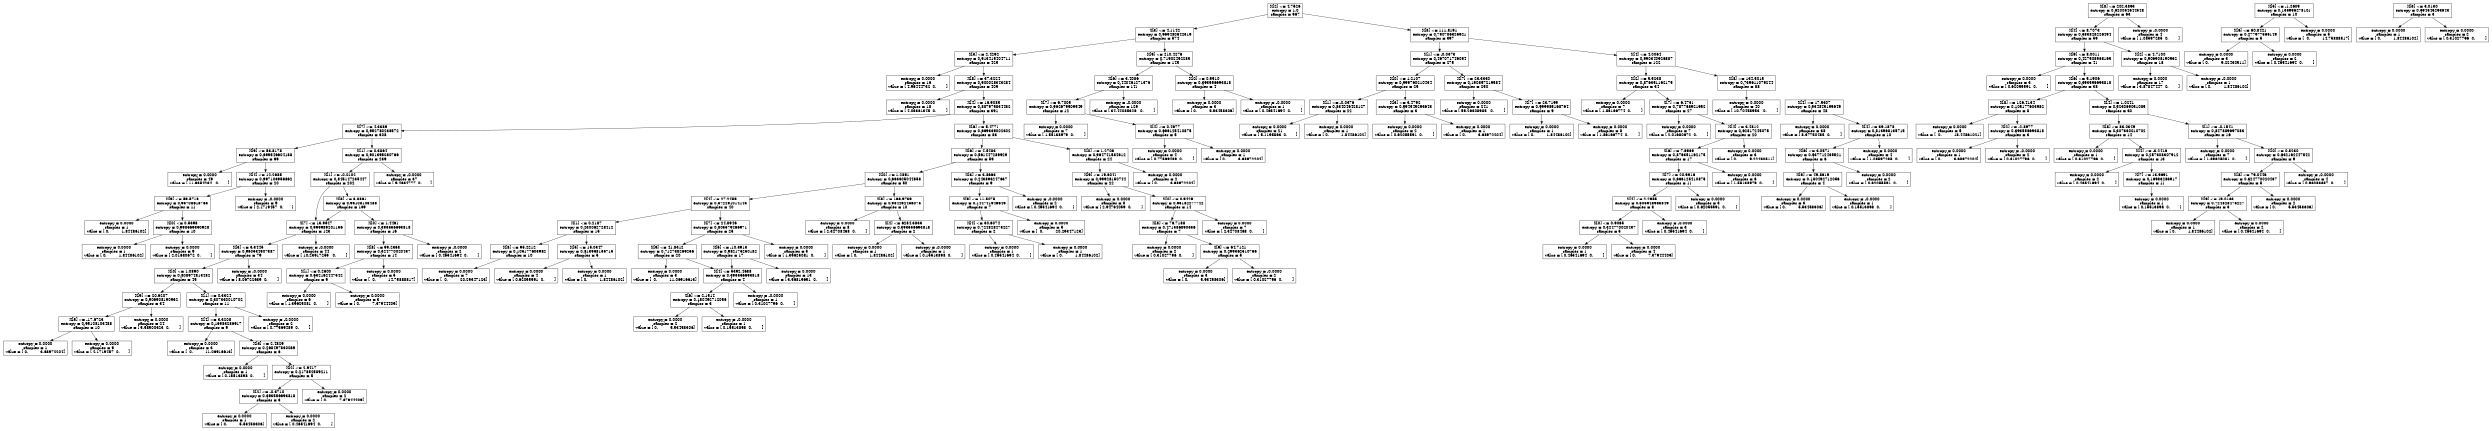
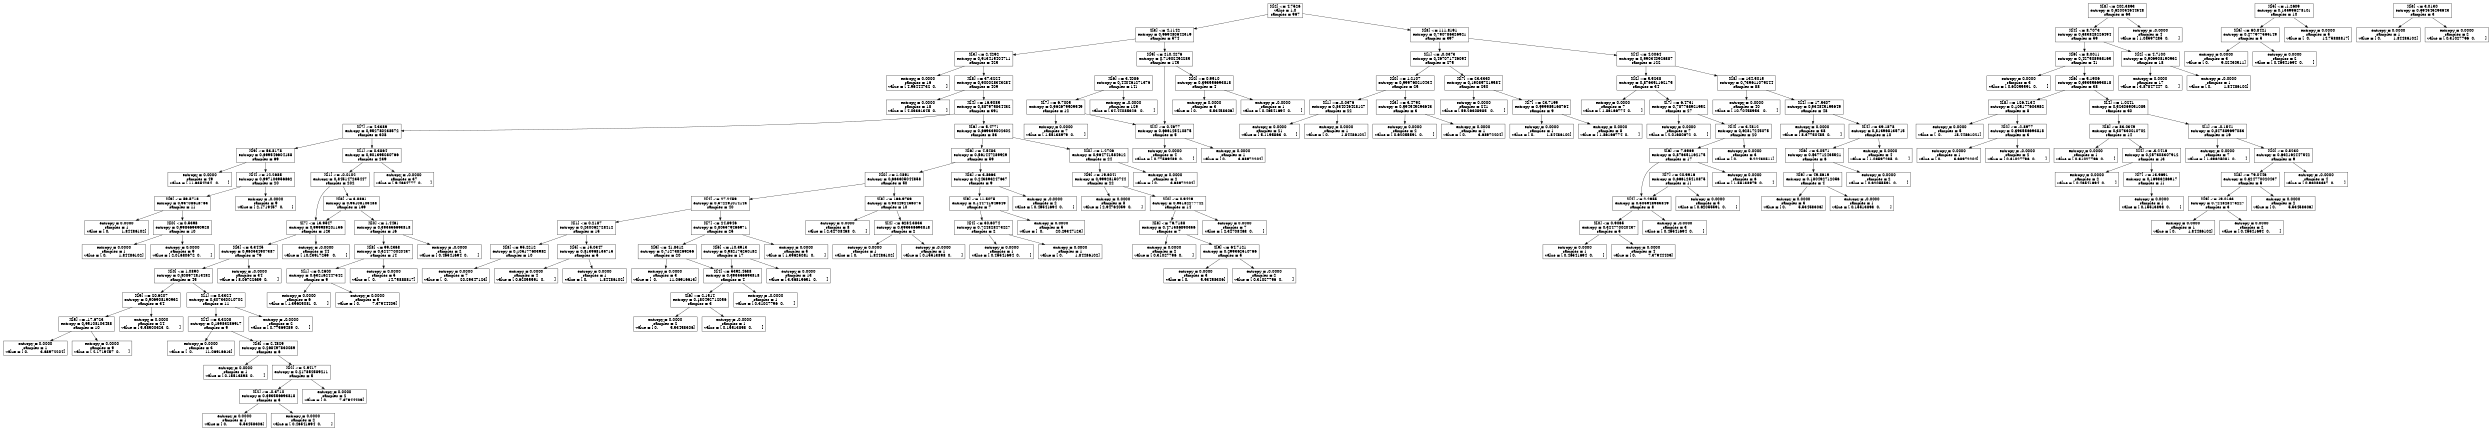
(1285, 11) -> (1285, 11)
(1145, 70) -> (1165, 94)
none -> (1779, 95)
(1679, 166) -> (1645, 175)
